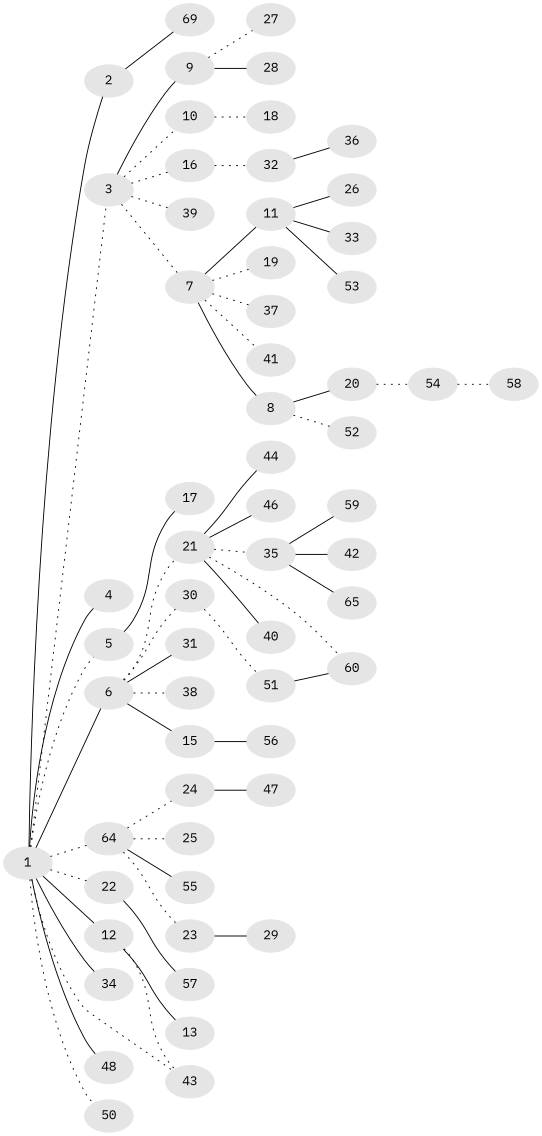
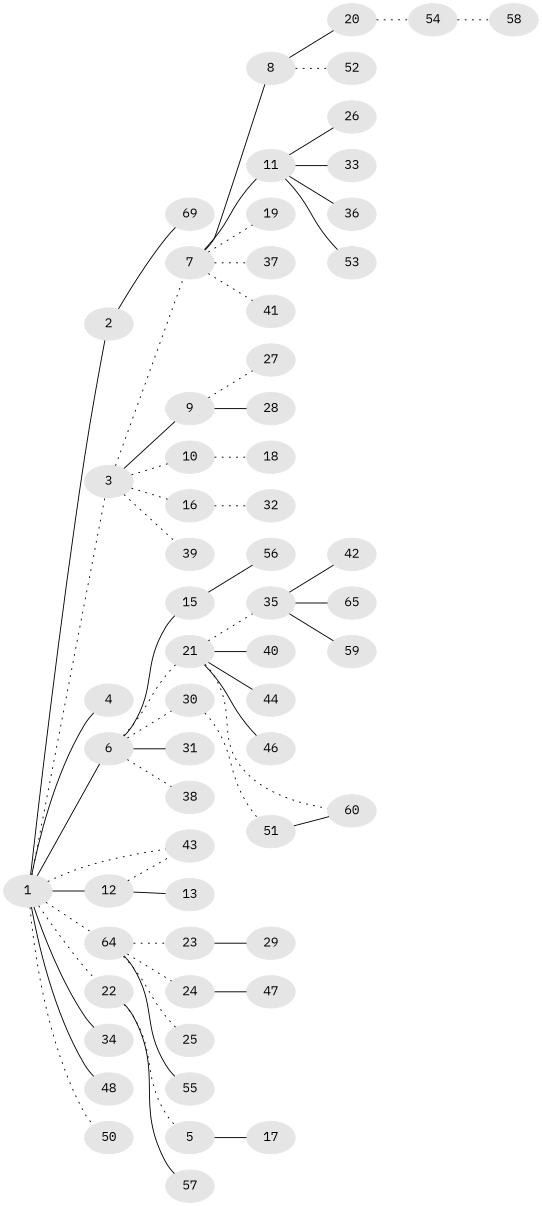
(312, 153) -> (311, 190)
(52, 748) -> (155, 1091)
